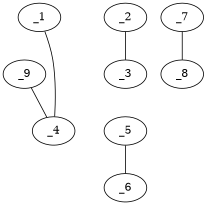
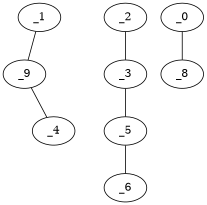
(182, 17) -> (182, 17)
(54, 73) -> (32, 46)
none -> (125, 103)
